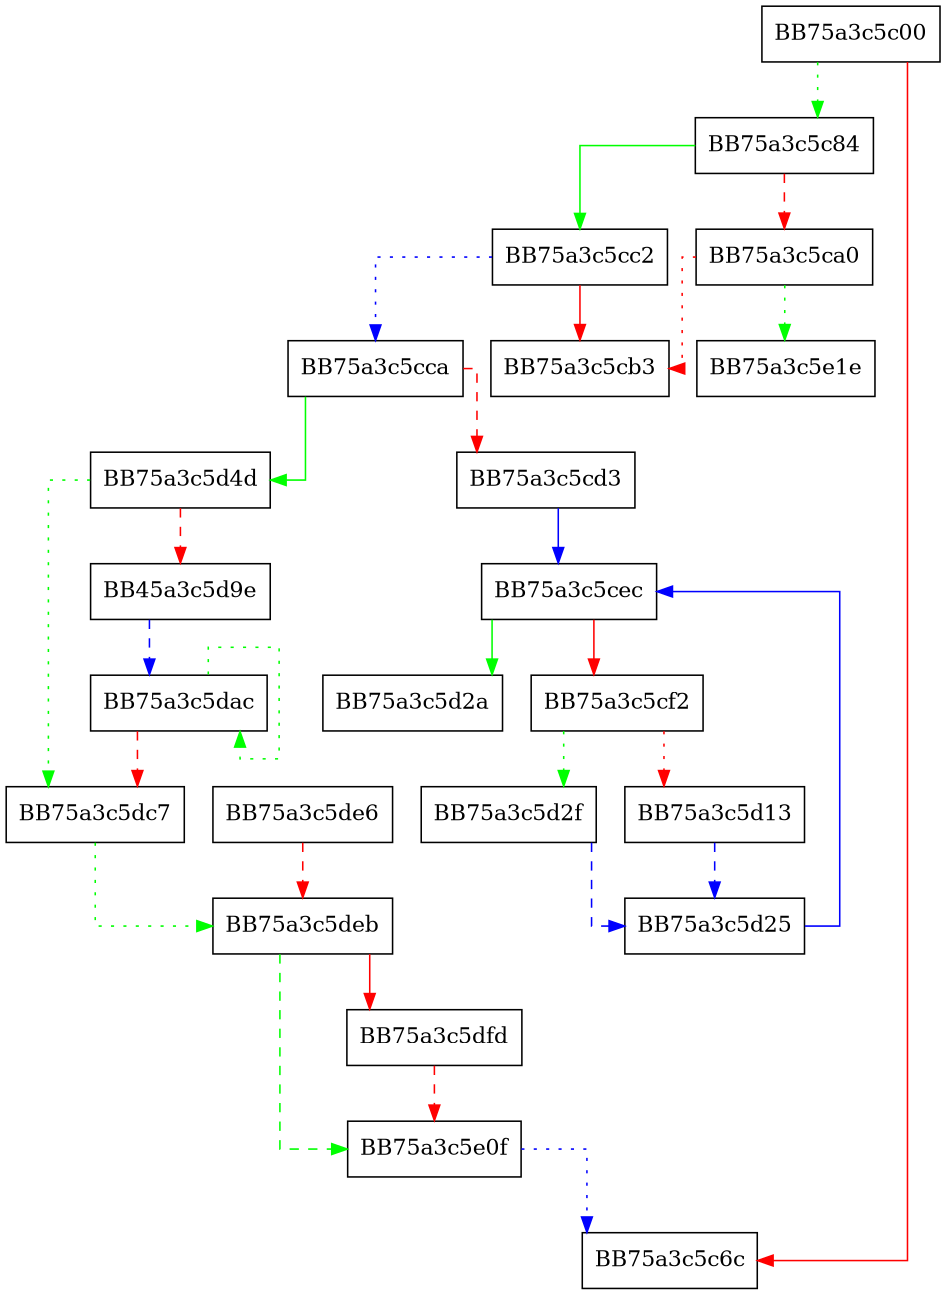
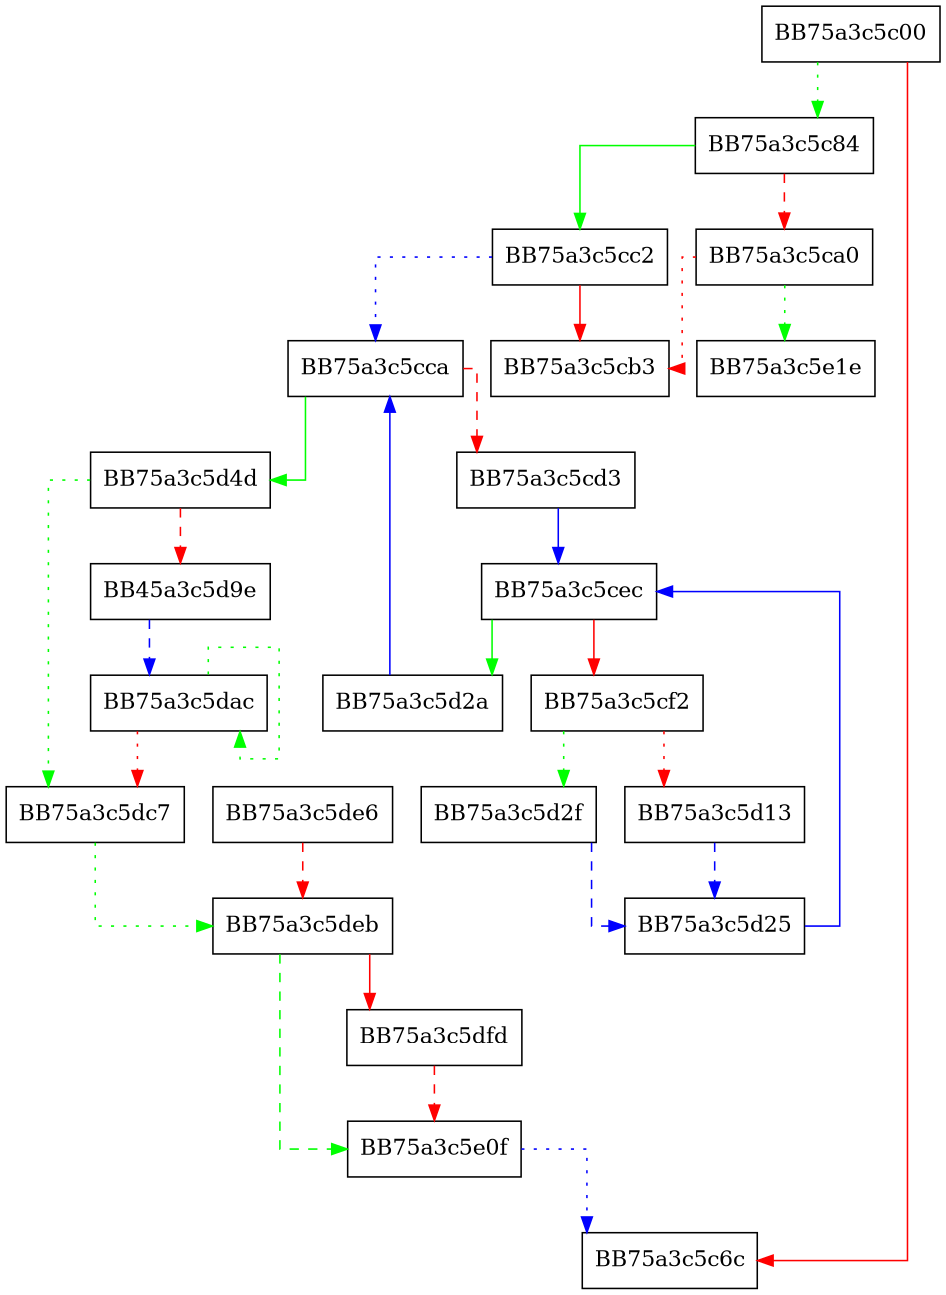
none -> (390, 544)
(137, 751) -> (137, 751)
